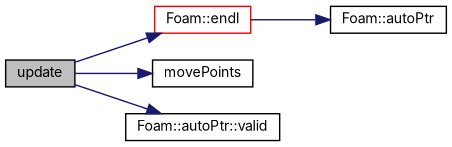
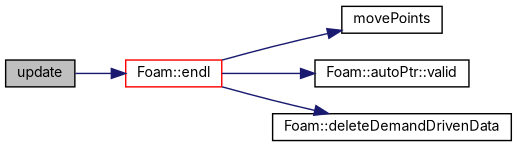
(388, 20) -> (392, 127)
(106, 73) -> (275, 46)
(111, 97) -> (261, 73)
